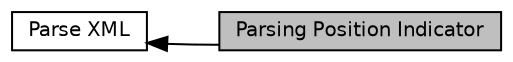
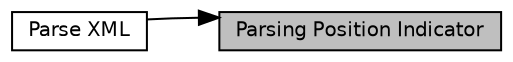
(193, 45) -> (173, 18)
